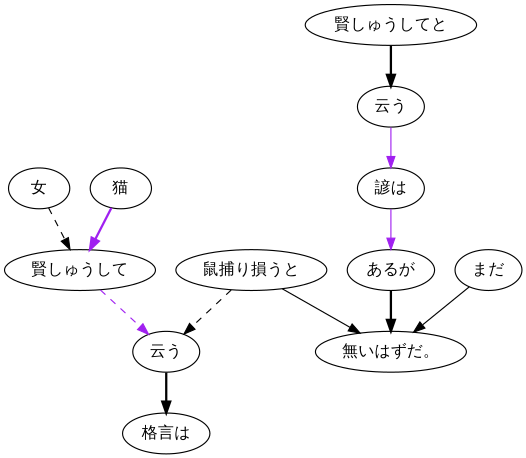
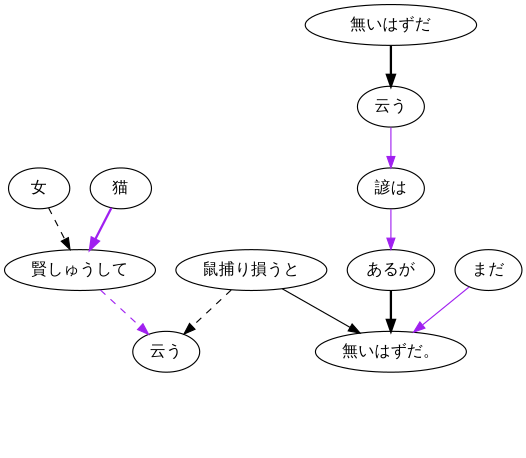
(391, 25) -> (391, 25)
(446, 306) -> (446, 306)
(166, 433) -> none
